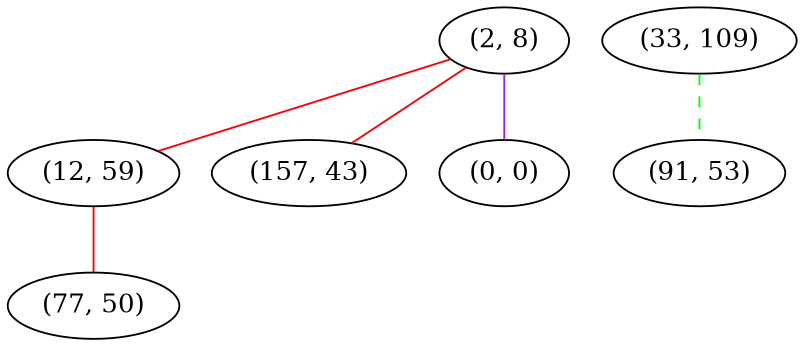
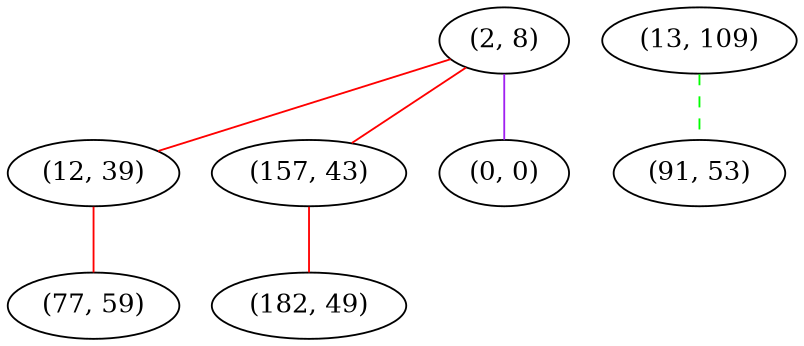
(699, 41) -> (699, 41)
(94, 173) -> (94, 173)
(94, 306) -> (94, 306)
none -> (309, 306)
